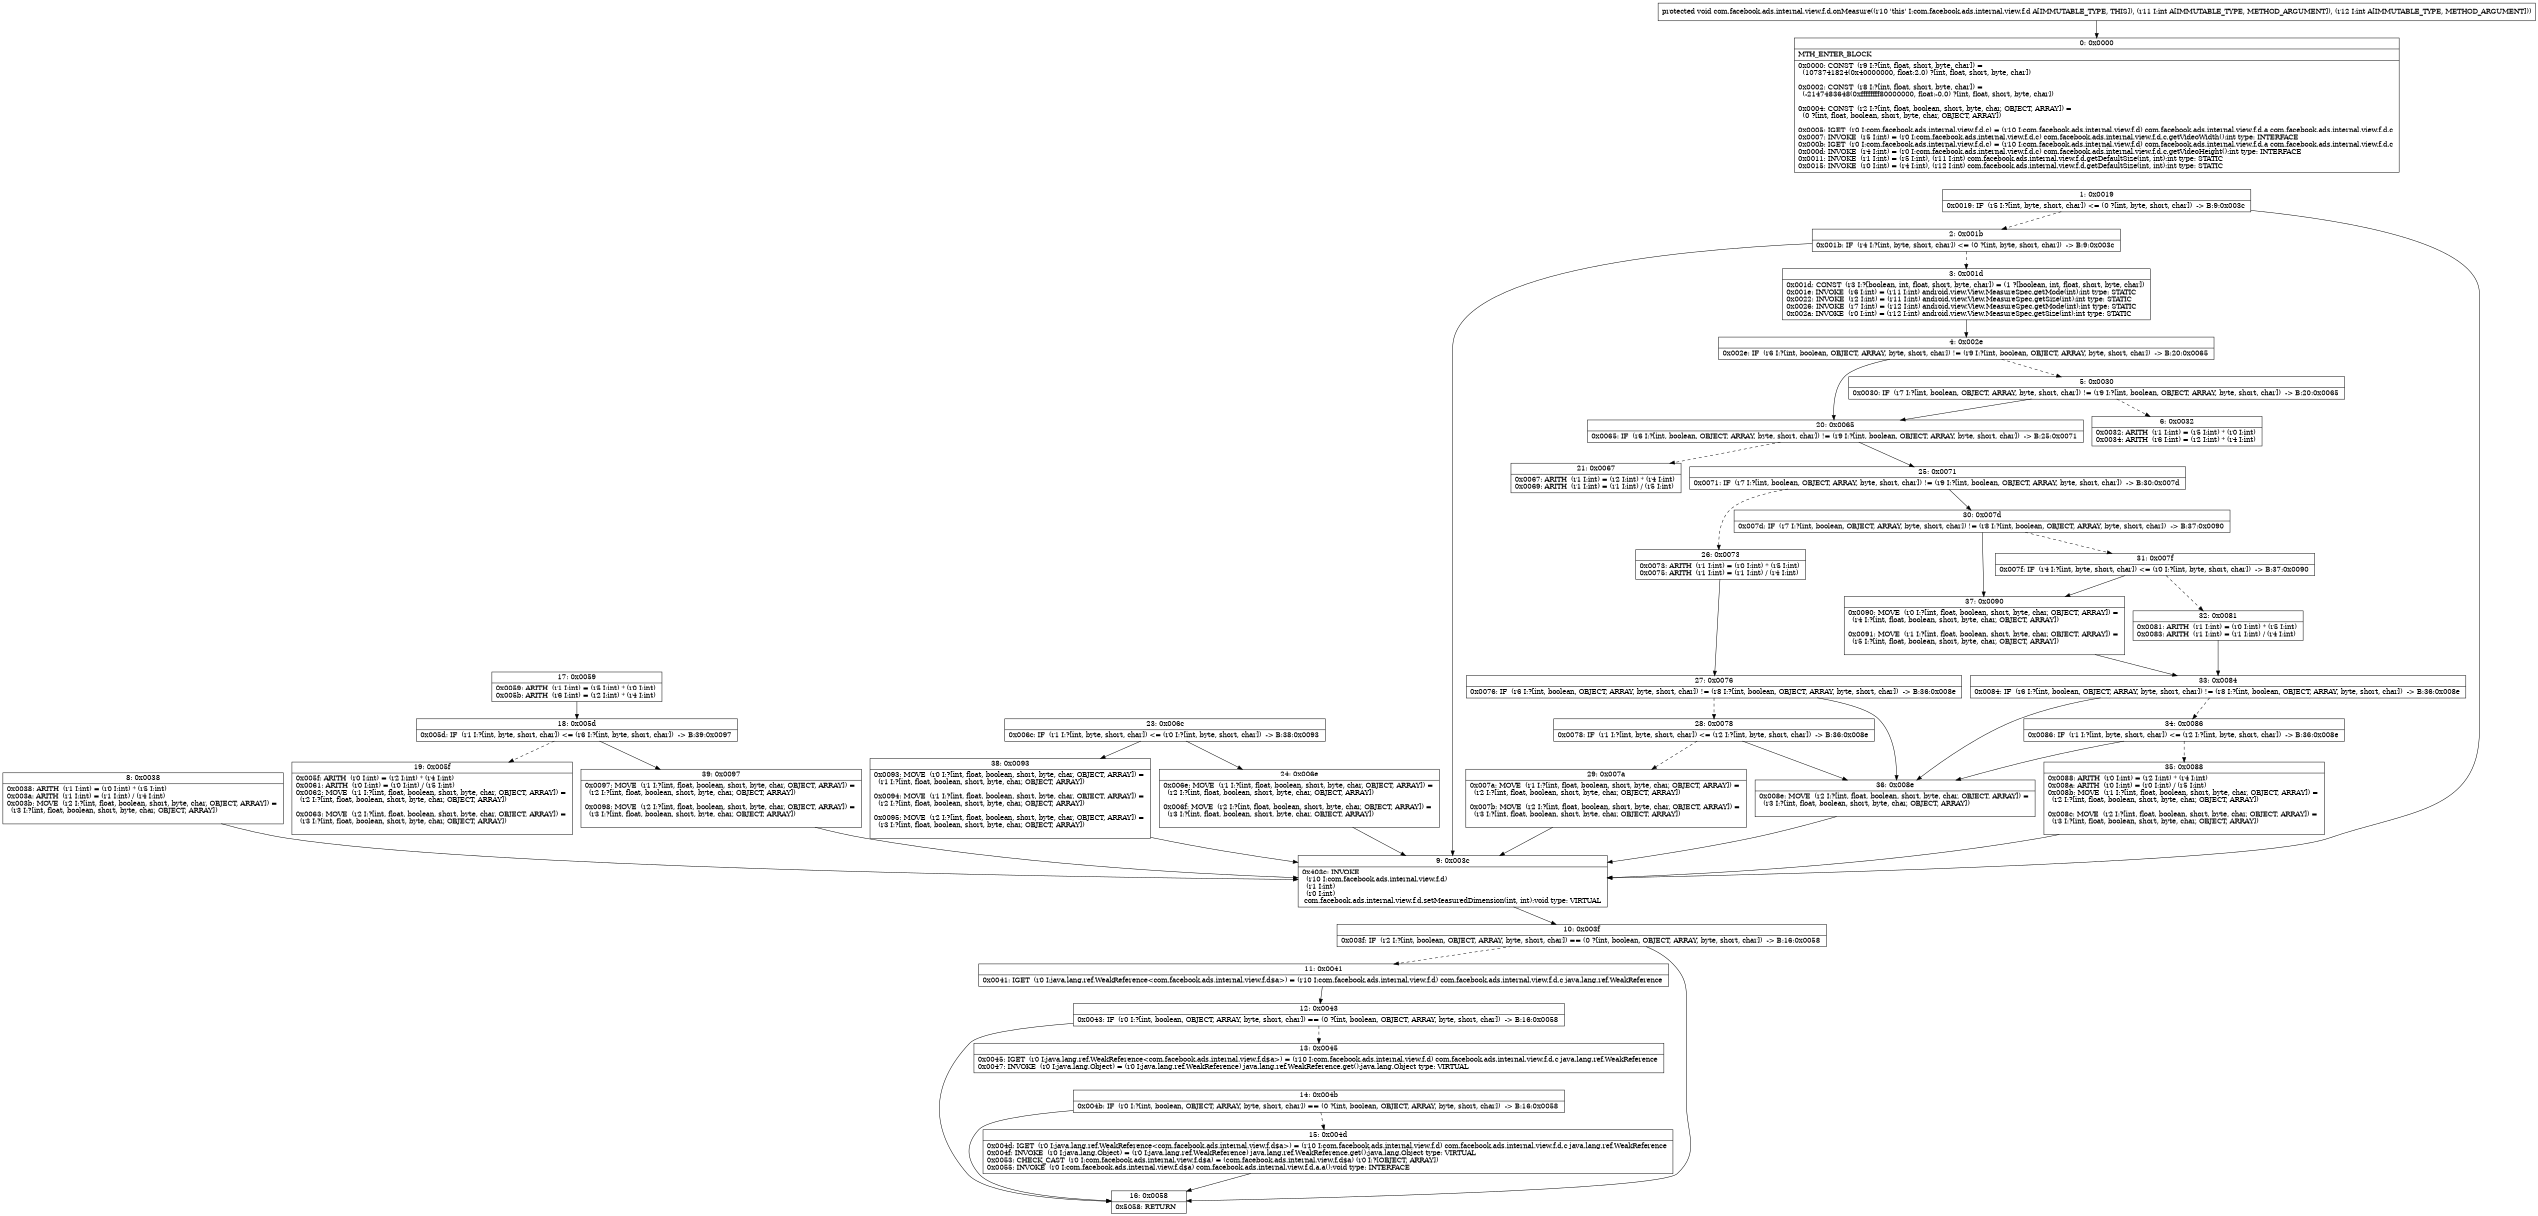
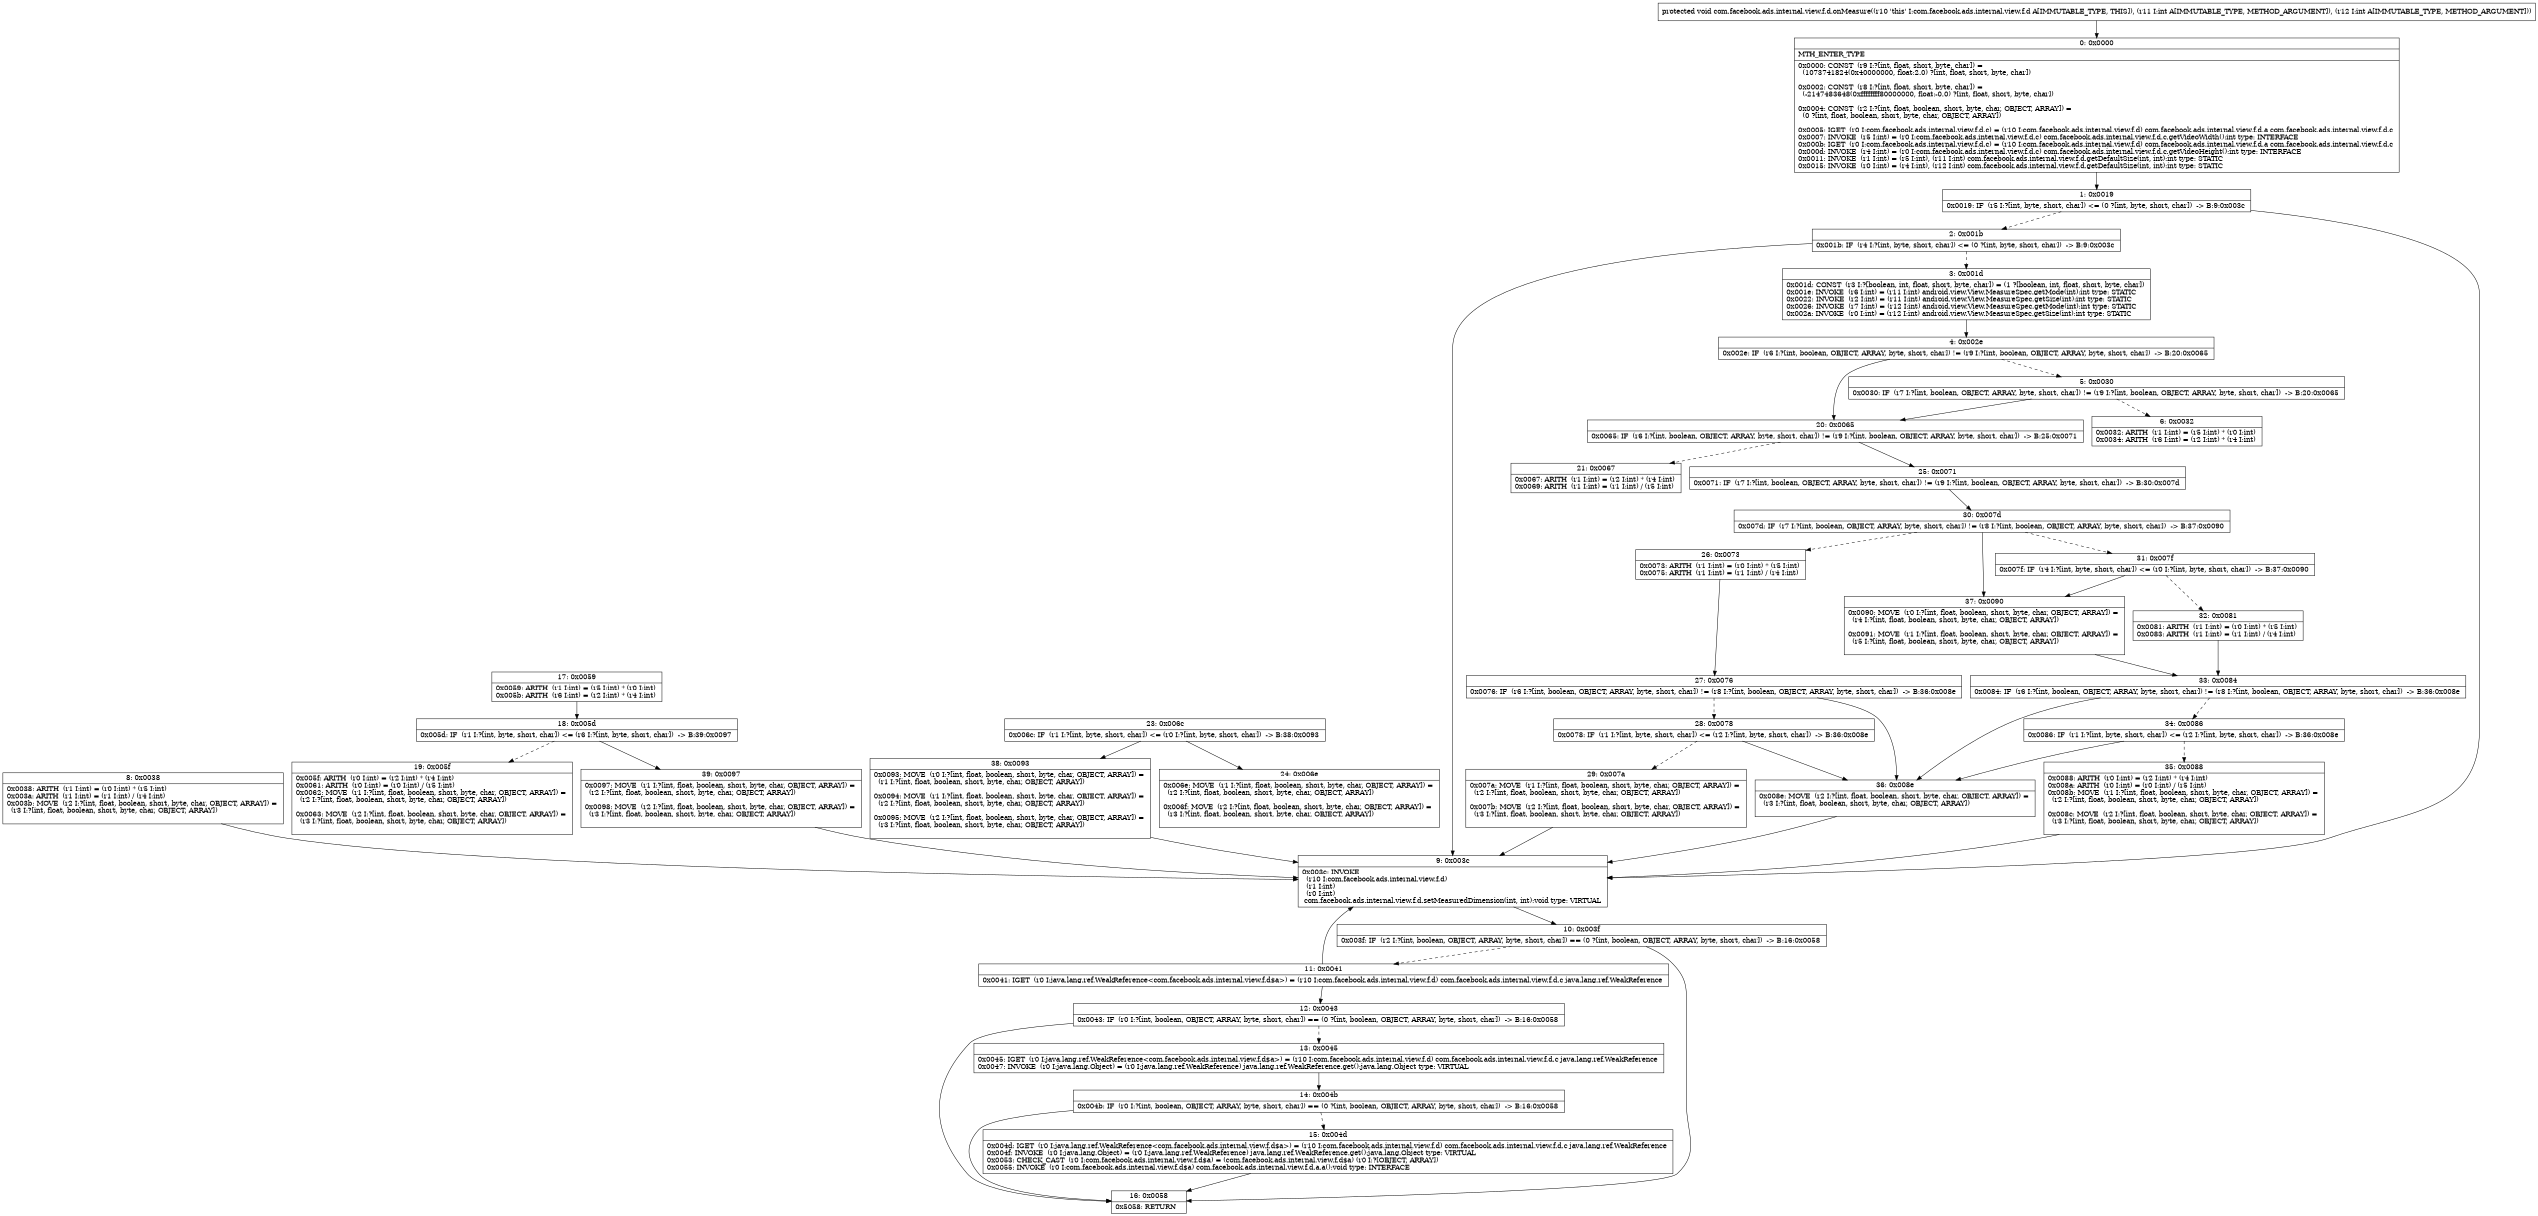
(1835, 54) -> (1832, 54)
none -> (2097, 178)
(1740, 503) -> (1864, 541)
(1377, 840) -> (1328, 933)
(1333, 872) -> (1333, 872)
none -> (1319, 1079)
